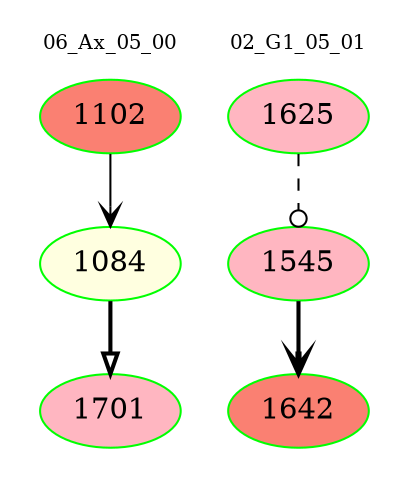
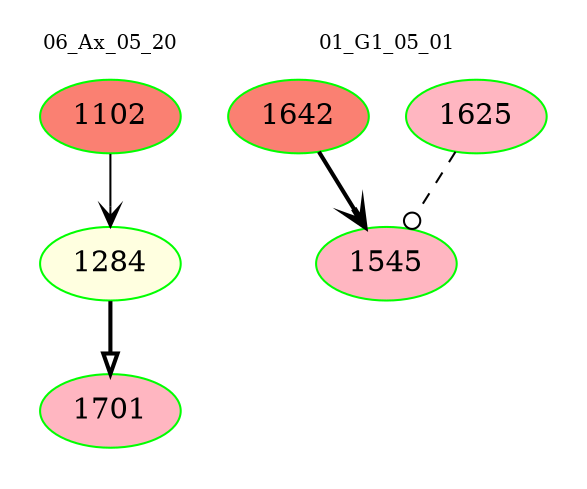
(110, 44) -> (110, 44)
(298, 44) -> (387, 44)
(110, 264) -> (110, 264)
(298, 327) -> (337, 181)
